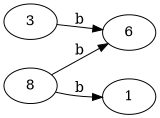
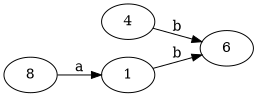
(31, 22) -> (128, 22)
(76, 62) -> (173, 63)
(80, 88) -> (79, 68)
